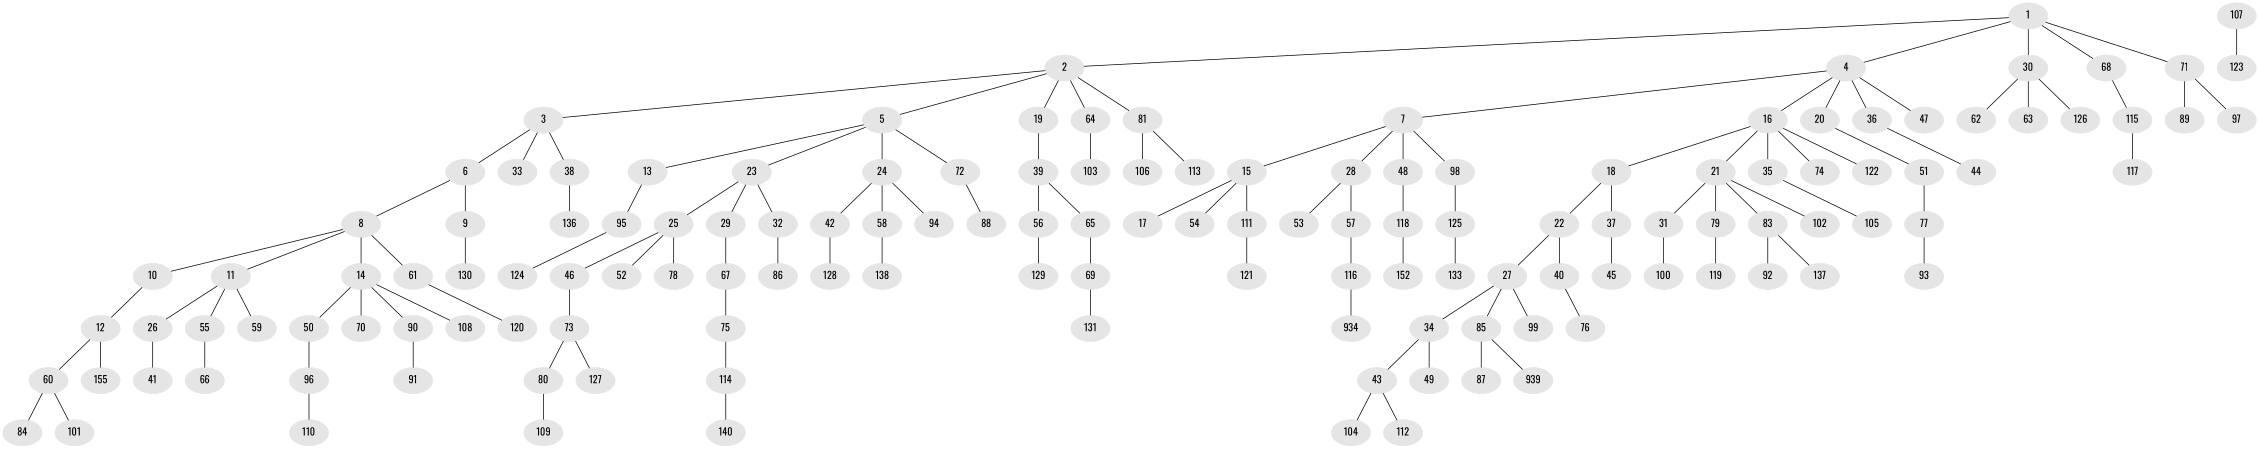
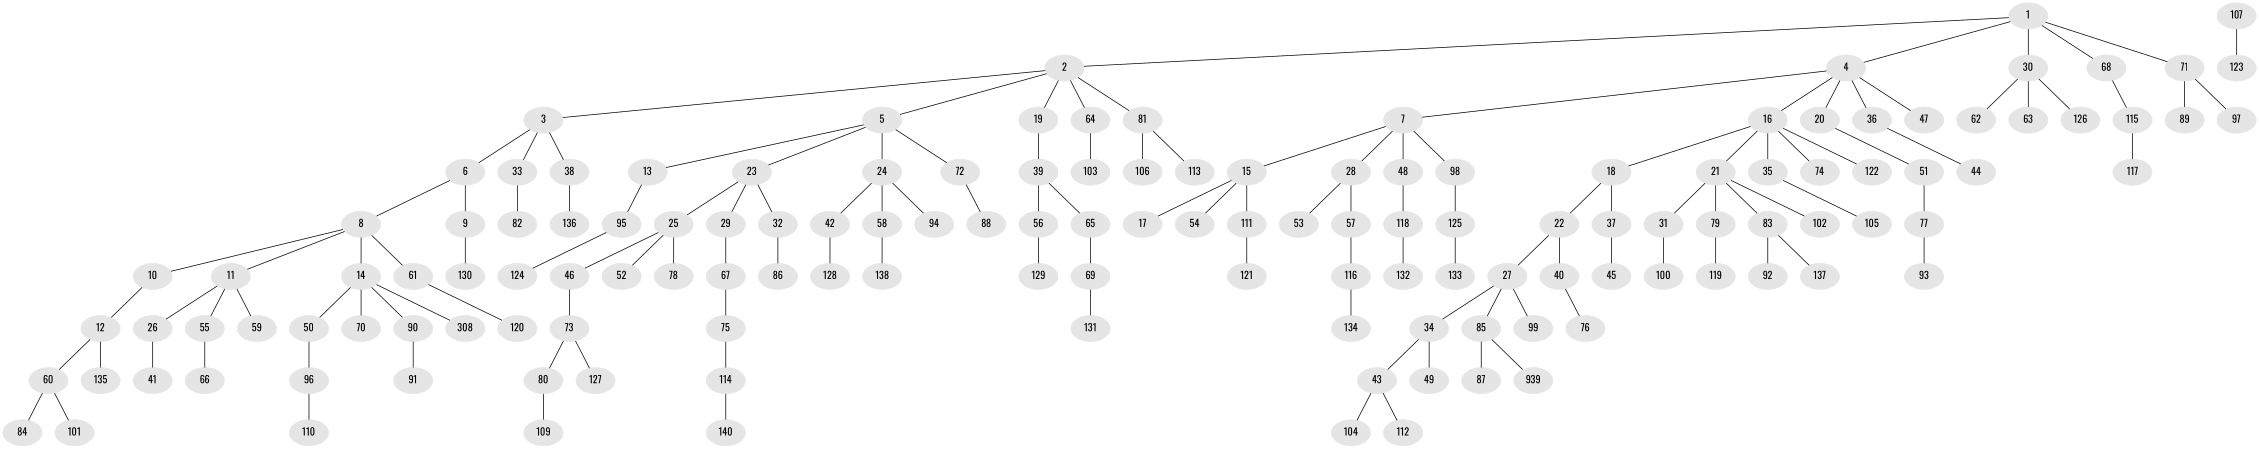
none -> (517, 224)
(1403, 276) -> (1403, 276)
(465, 329) -> (465, 329)
(1351, 329) -> (1351, 329)
(101, 381) -> (101, 381)
